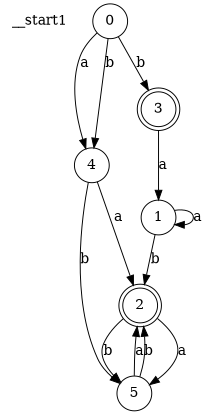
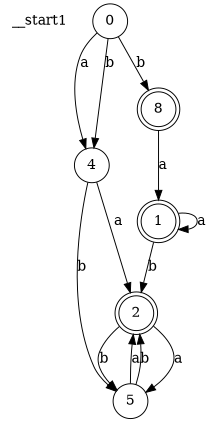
(159, 109) -> (159, 109)
(159, 217) -> (159, 221)
